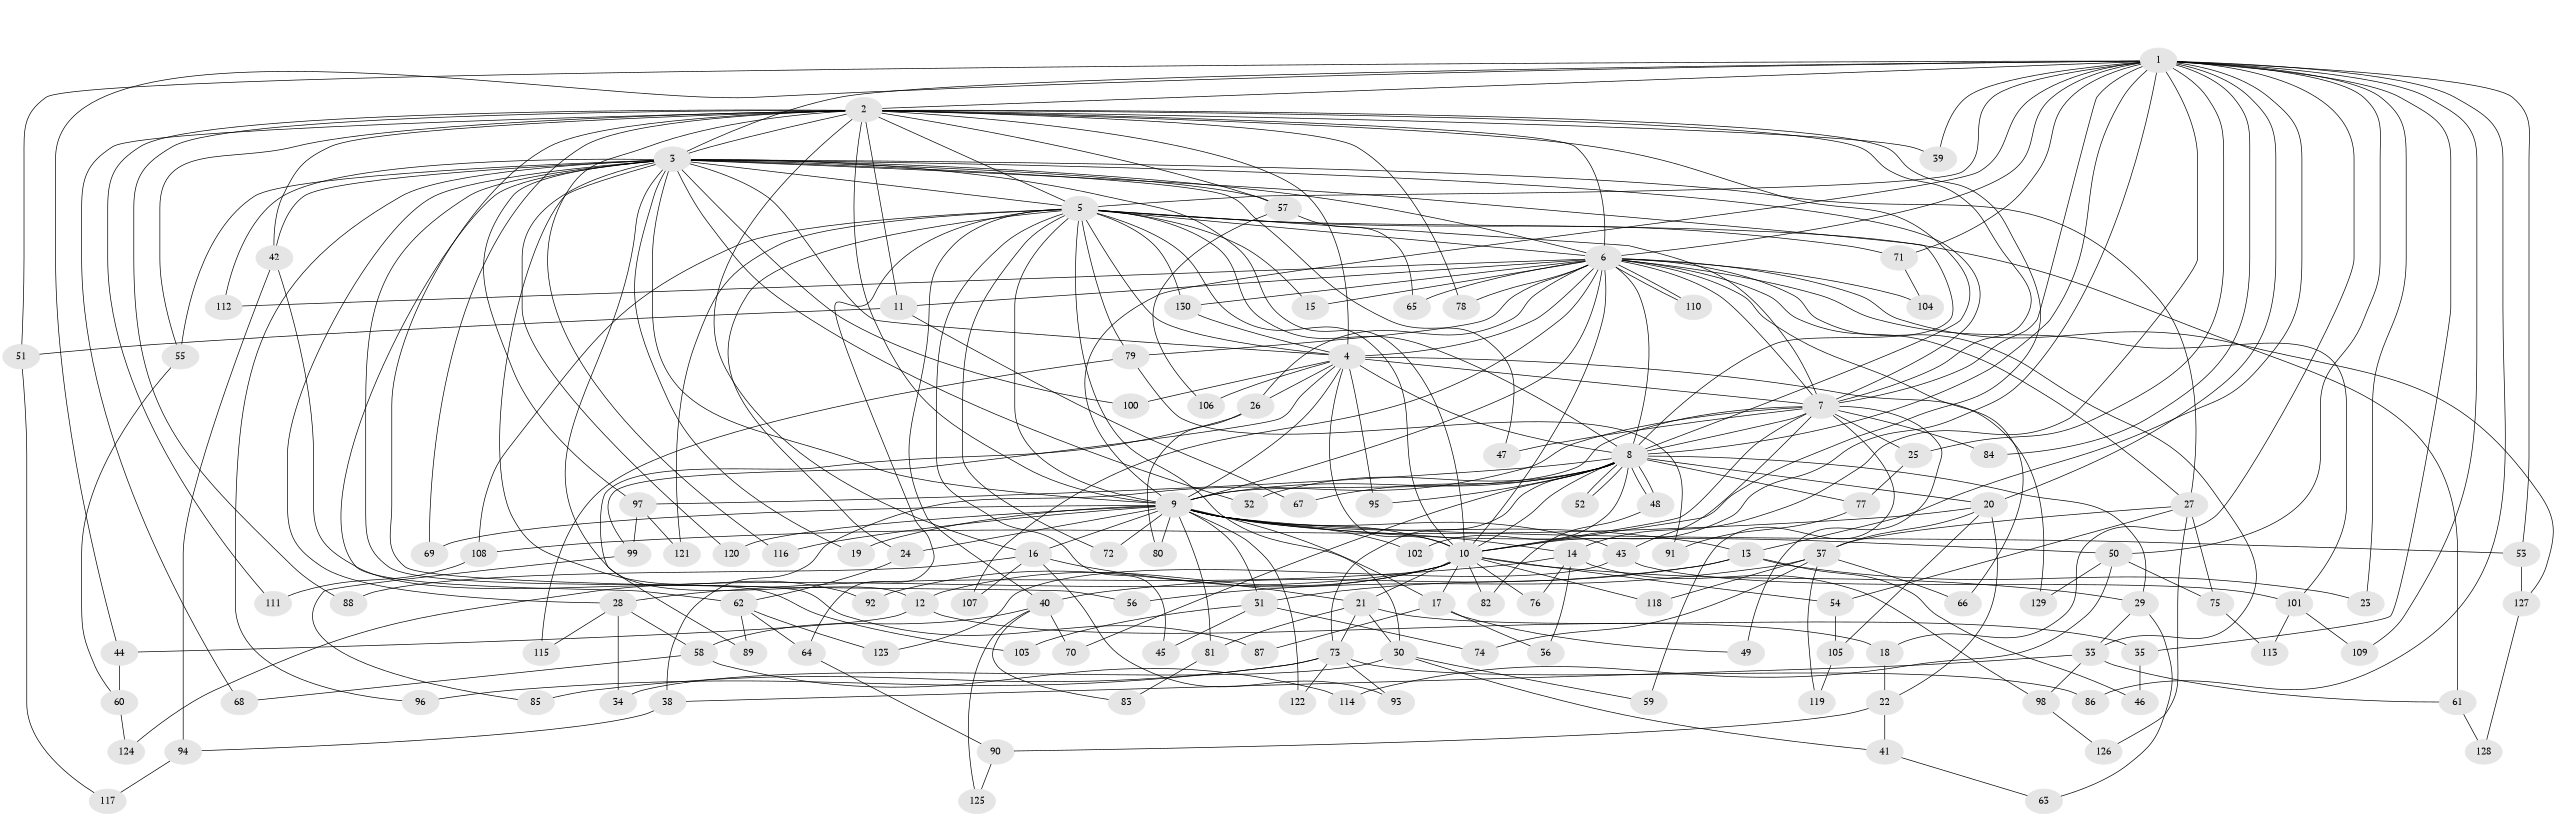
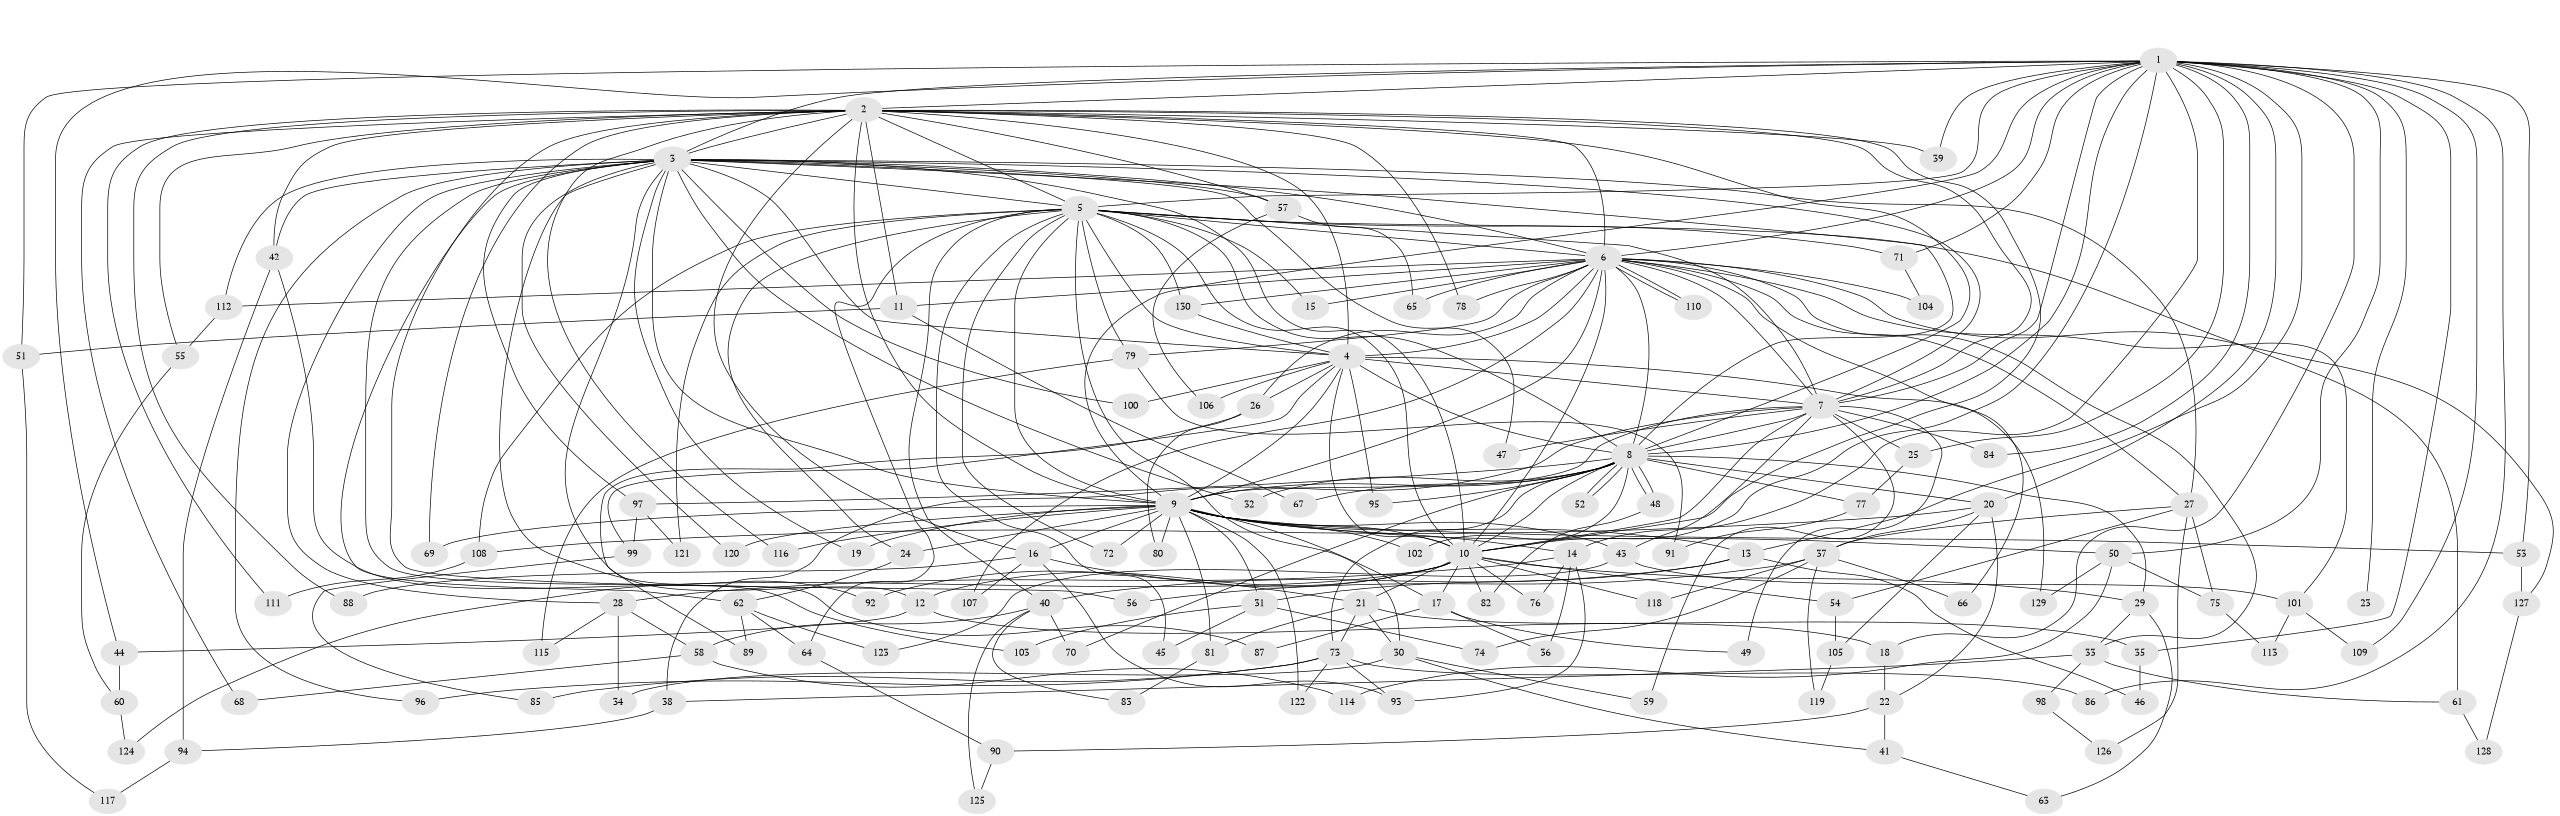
(383, 175) -> (202, 332)
(2056, 578) -> none
(1855, 590) -> (1526, 685)
